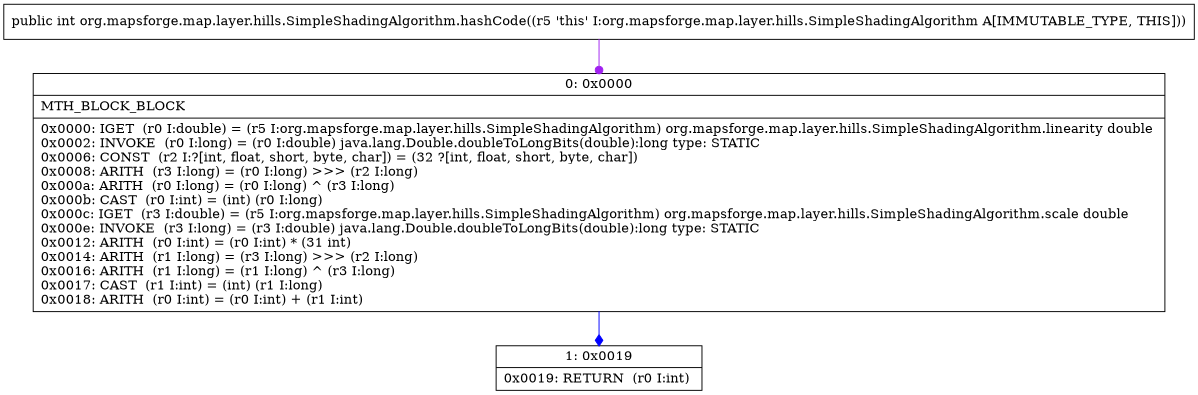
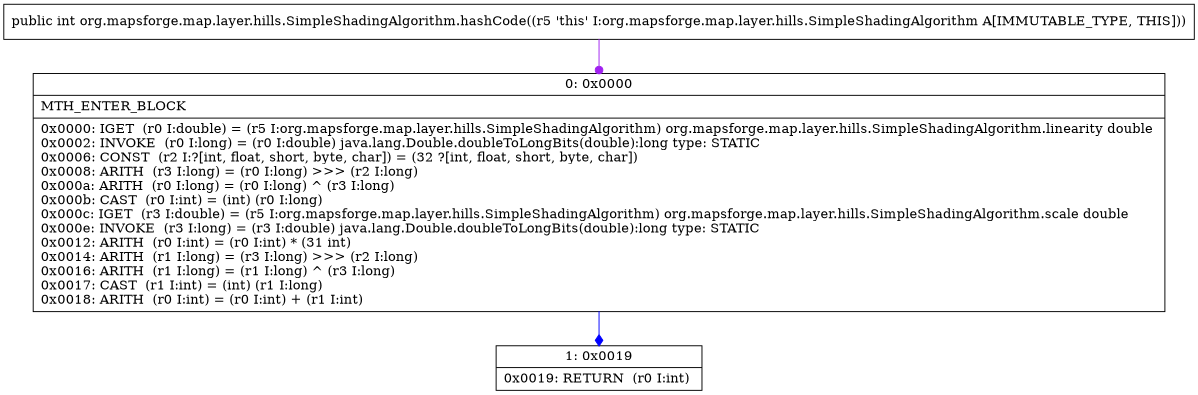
(113, 106) -> (114, 106)
